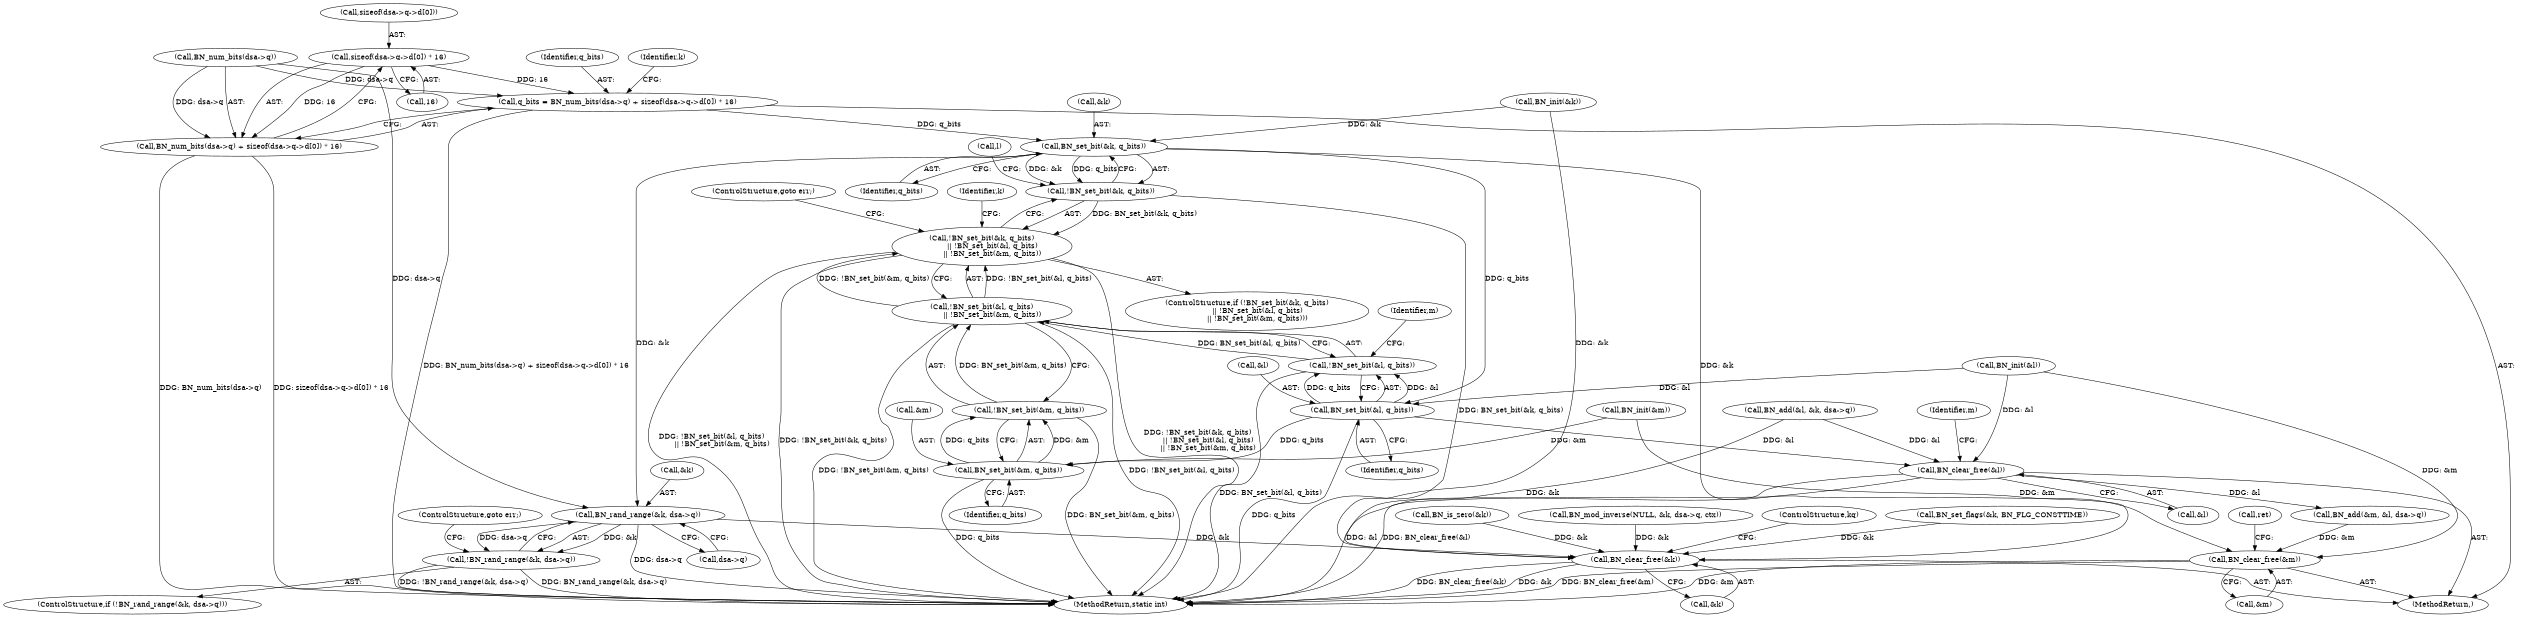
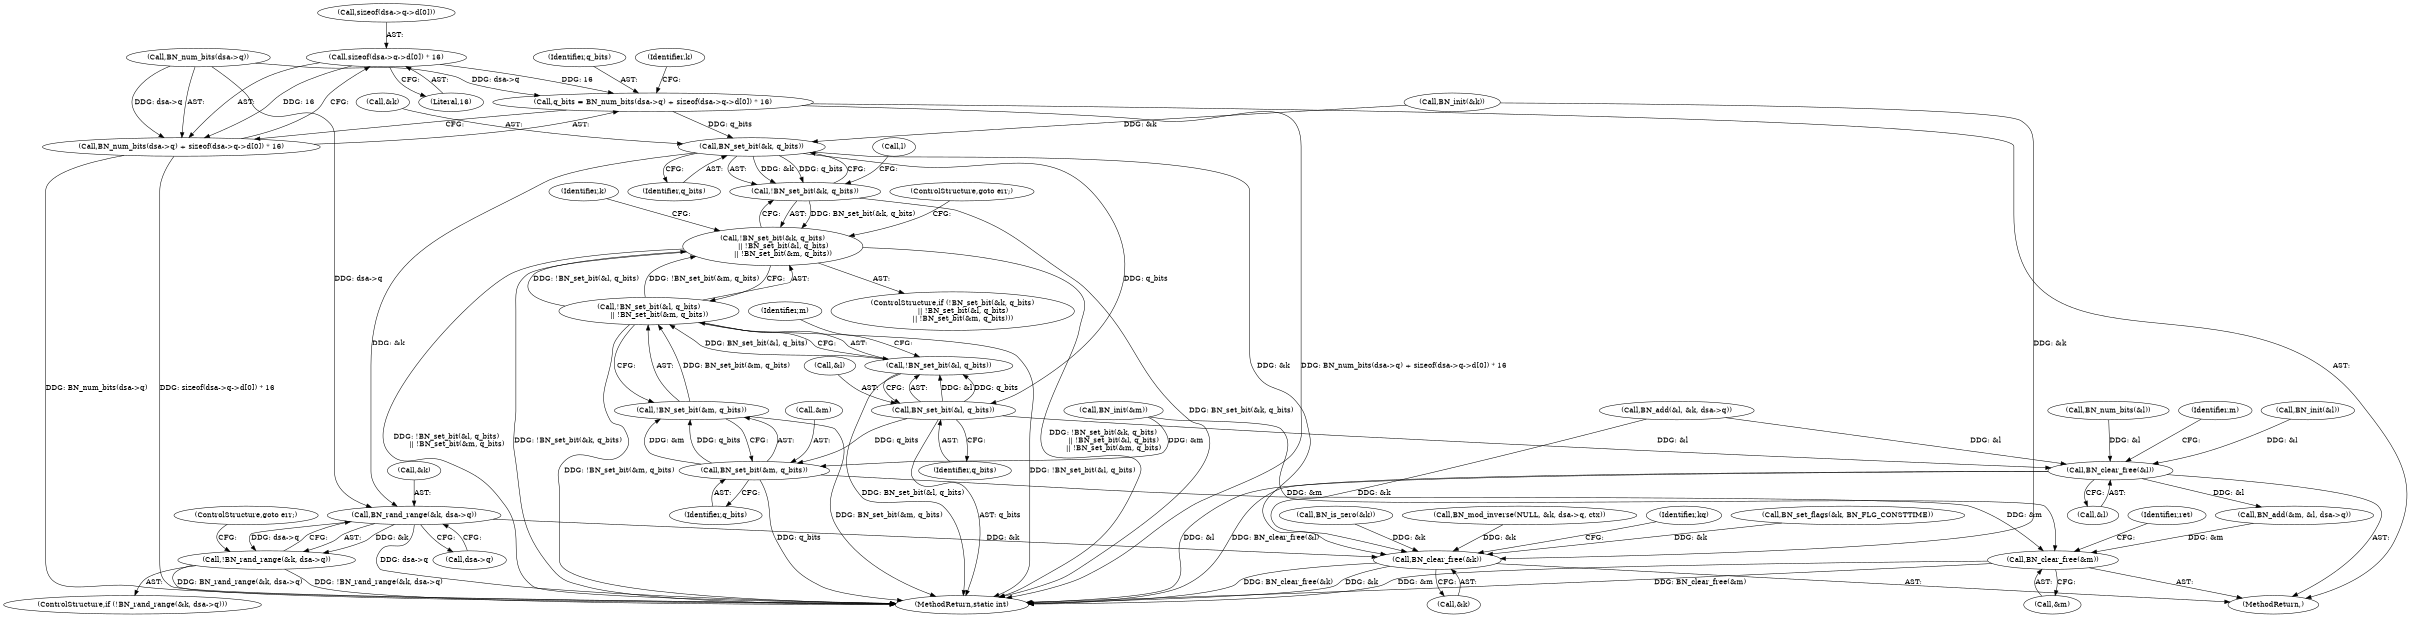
(422, 102) -> (451, 102)
(1691, 383) -> none
none -> (2108, 411)
(2333, 440) -> (1436, 497)
(1274, 515) -> (1000, 515)
(1819, 515) -> (1684, 515)
(2255, 515) -> (2167, 515)
